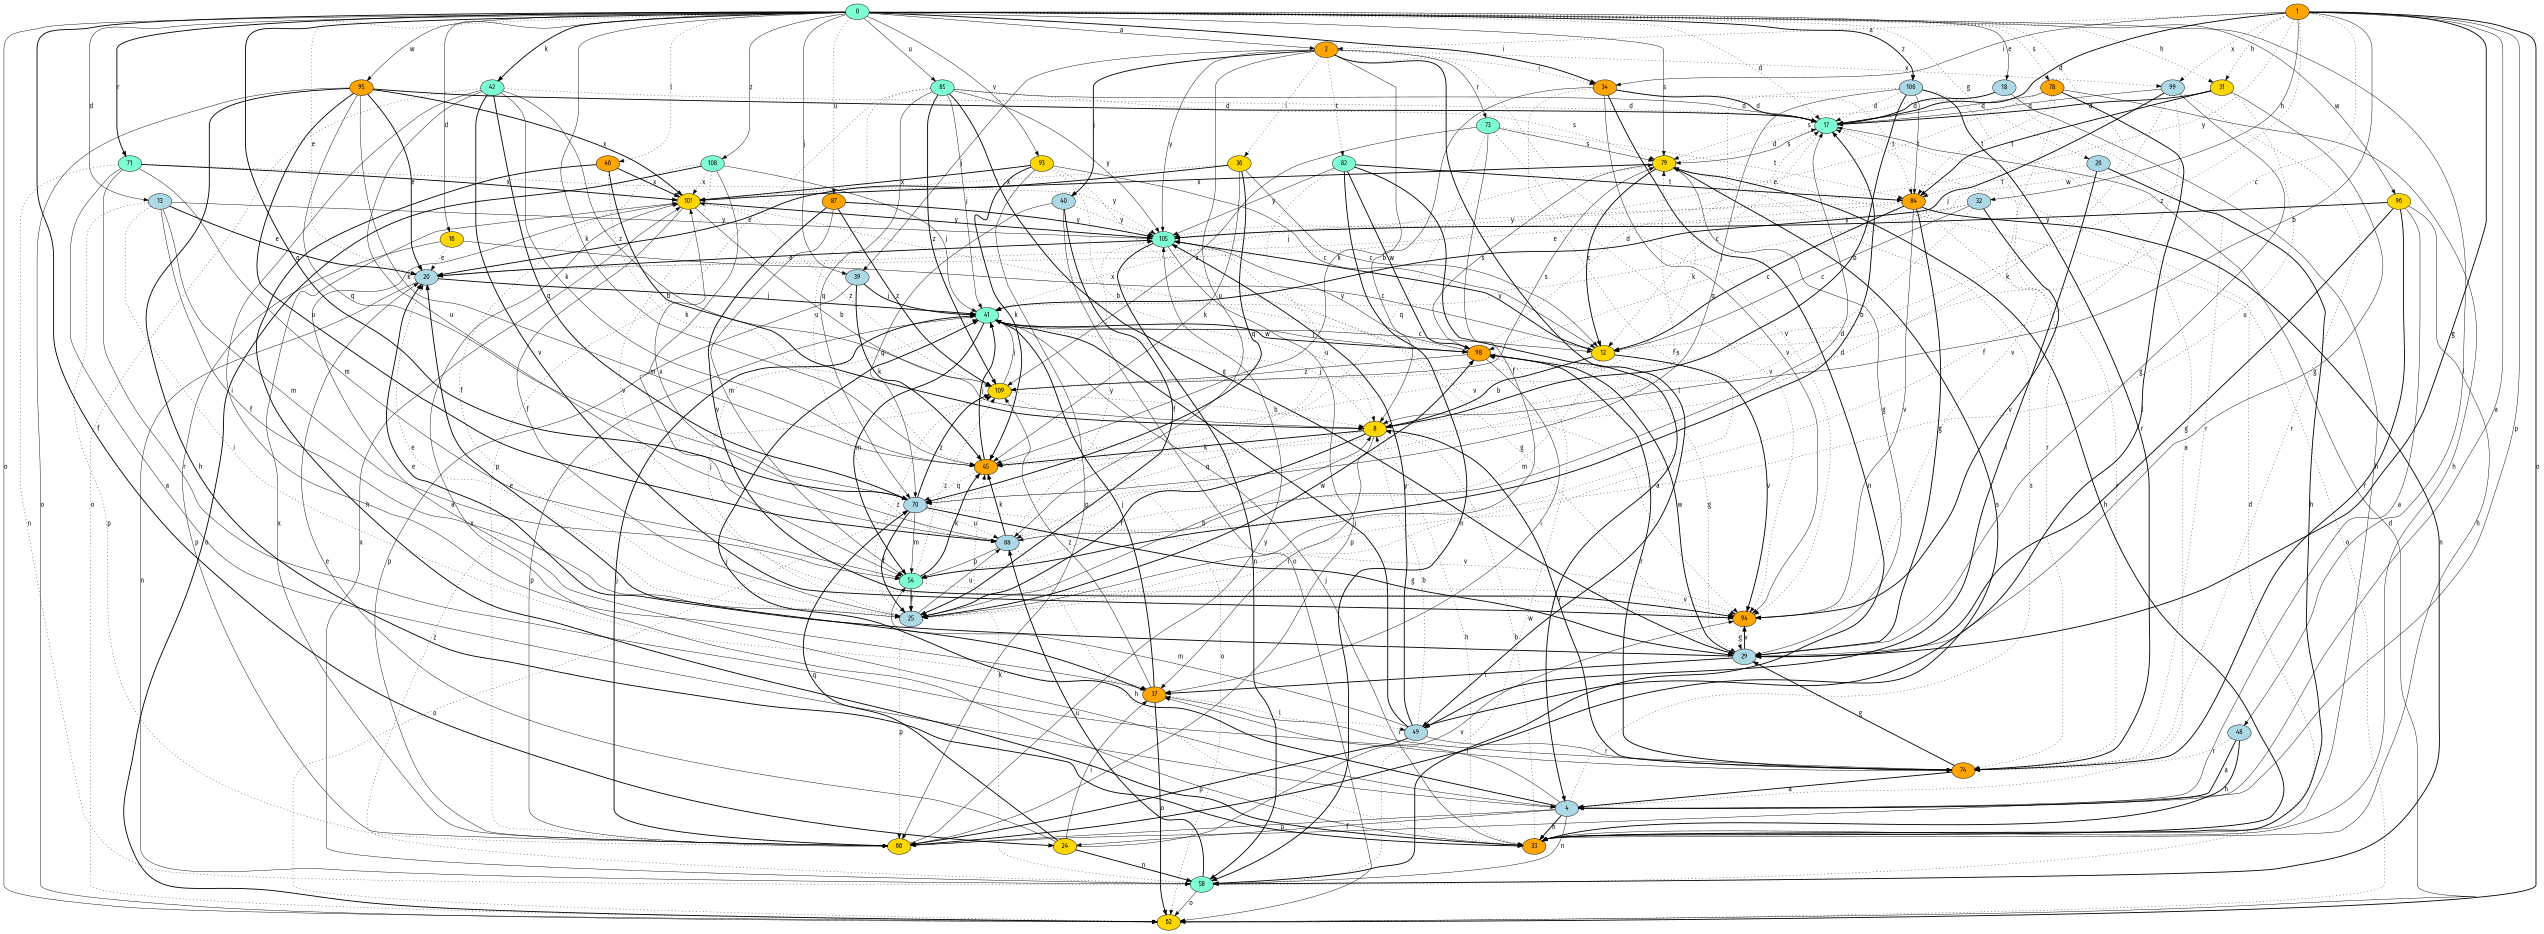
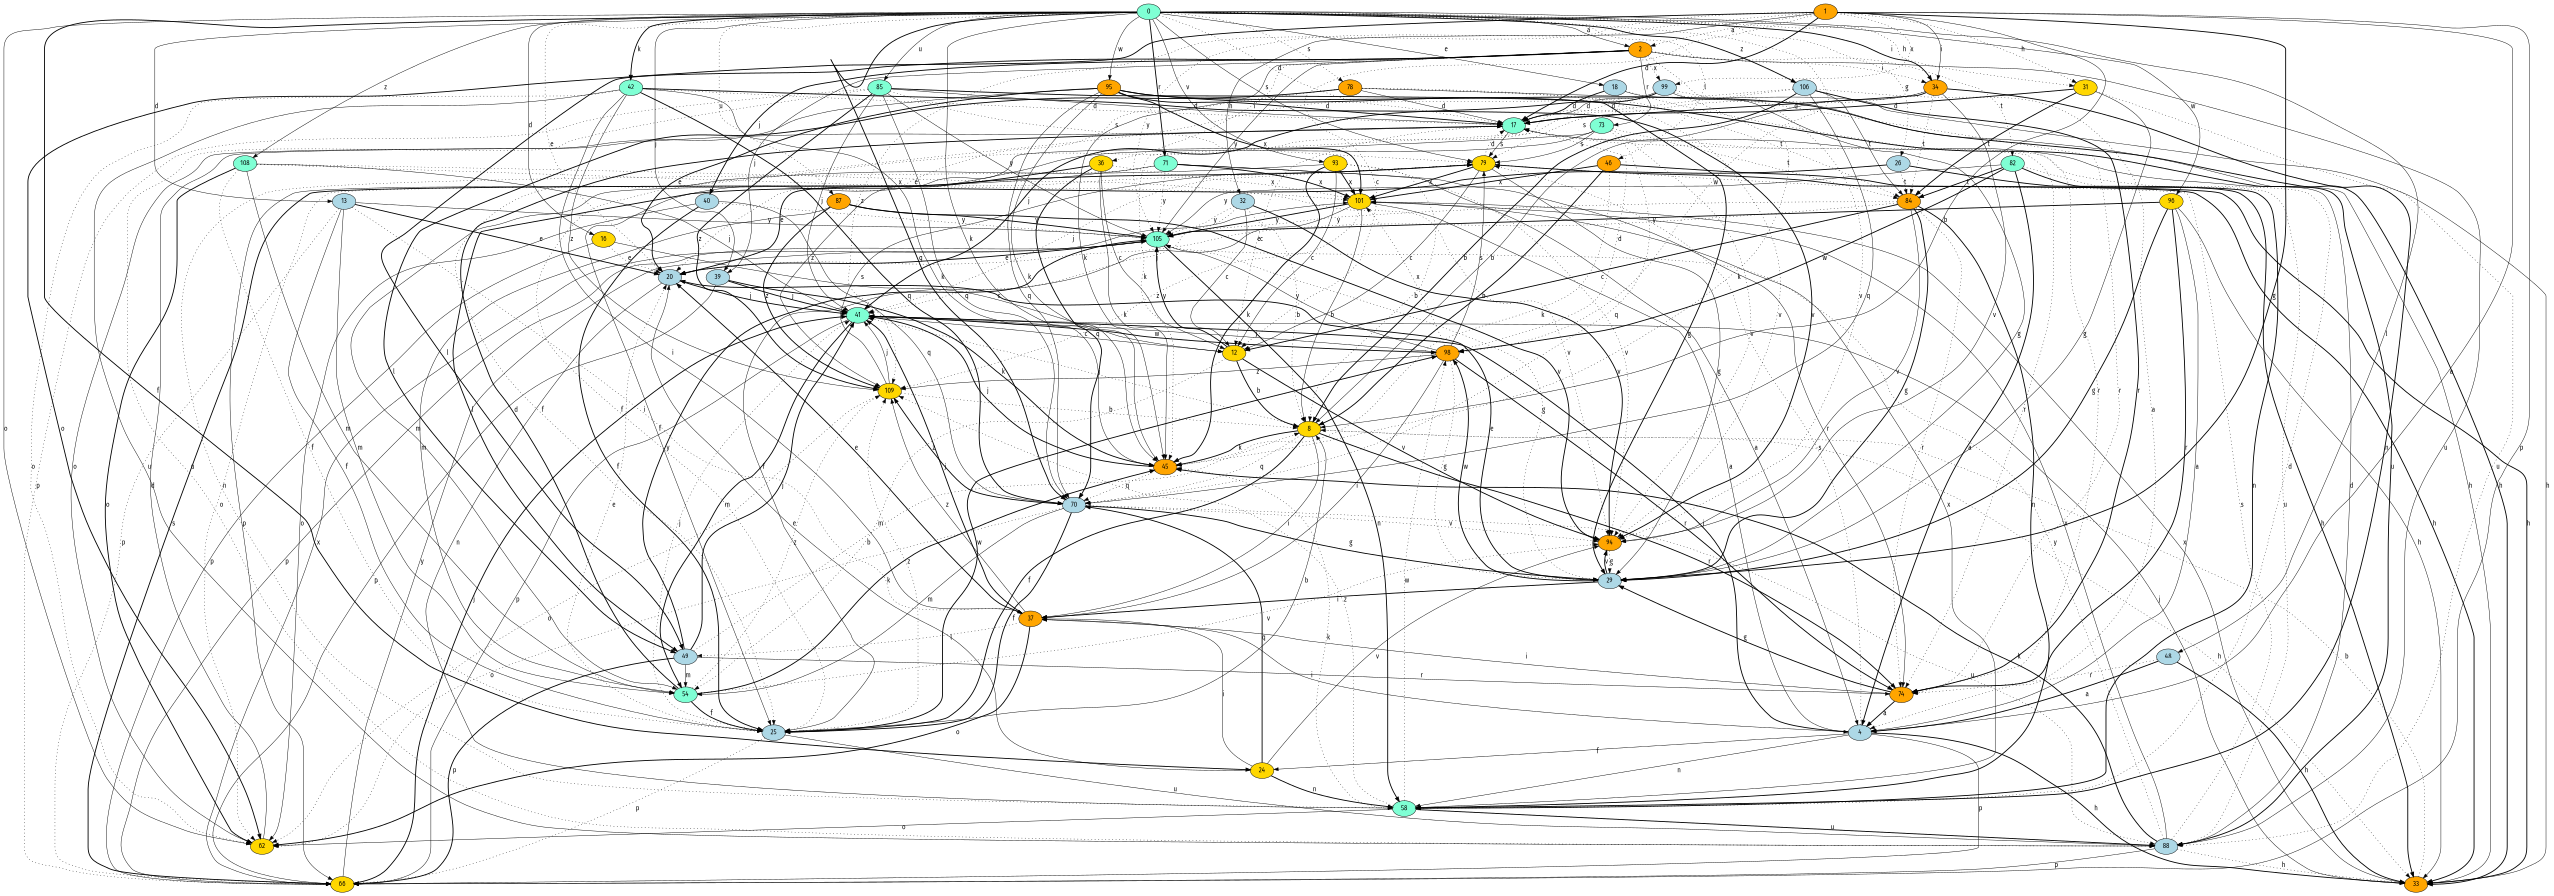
(1590, 243) -> (1381, 281)
(963, 563) -> (1257, 880)
